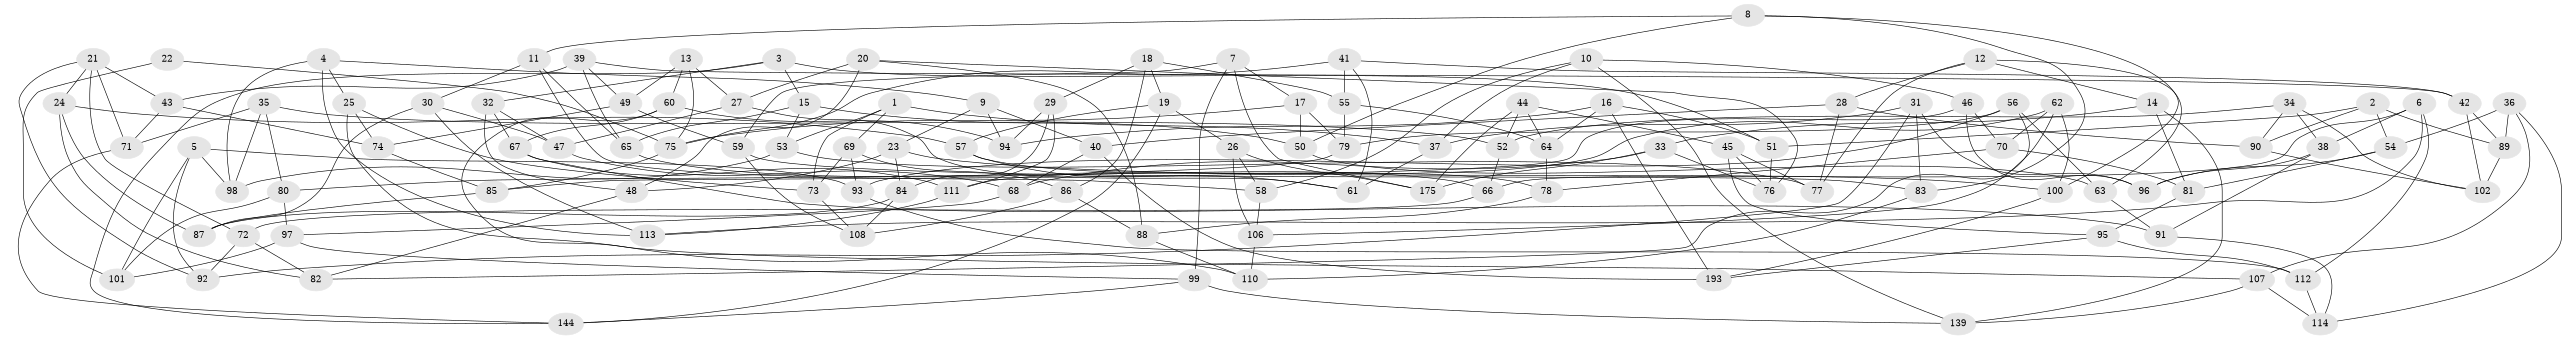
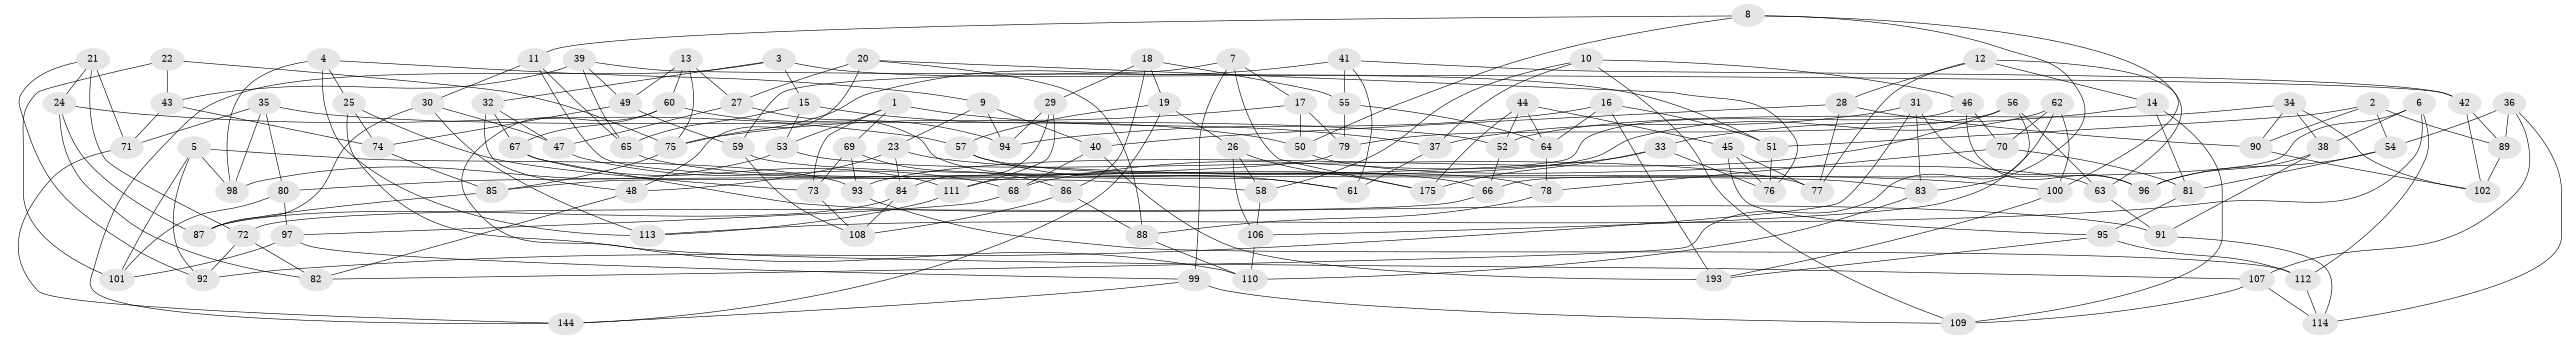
(130, 81) -> (167, 82)
(1958, 324) -> (1958, 324)
